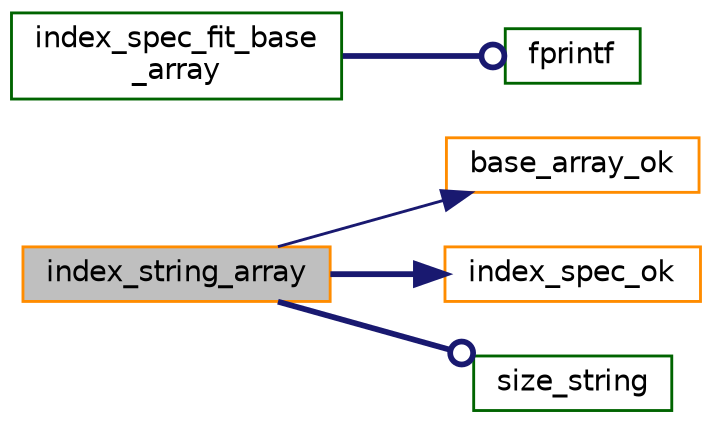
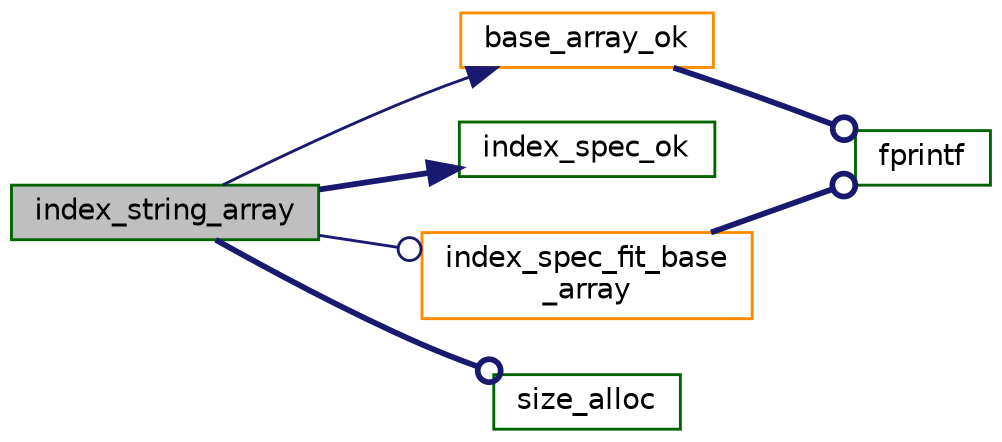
(177, 56) -> (587, 276)
none -> (754, 95)
none -> (359, 241)
(177, 274) -> (165, 212)
(573, 274) -> (587, 149)
(573, 383) -> (587, 402)
